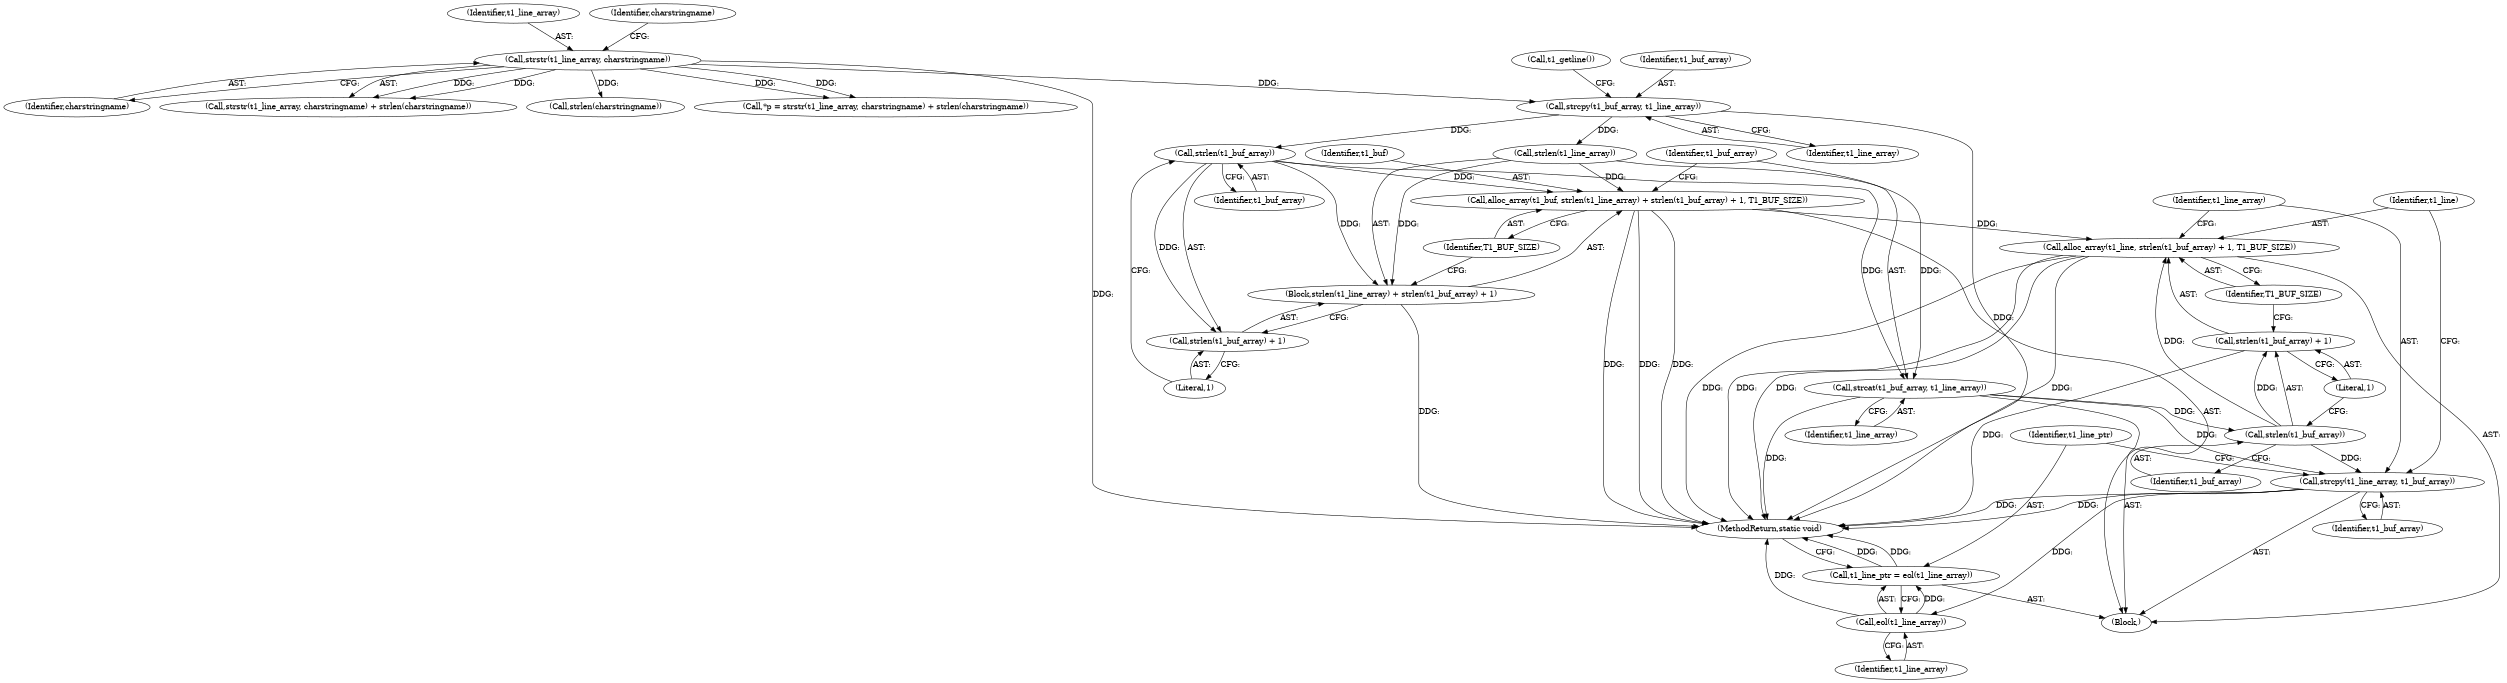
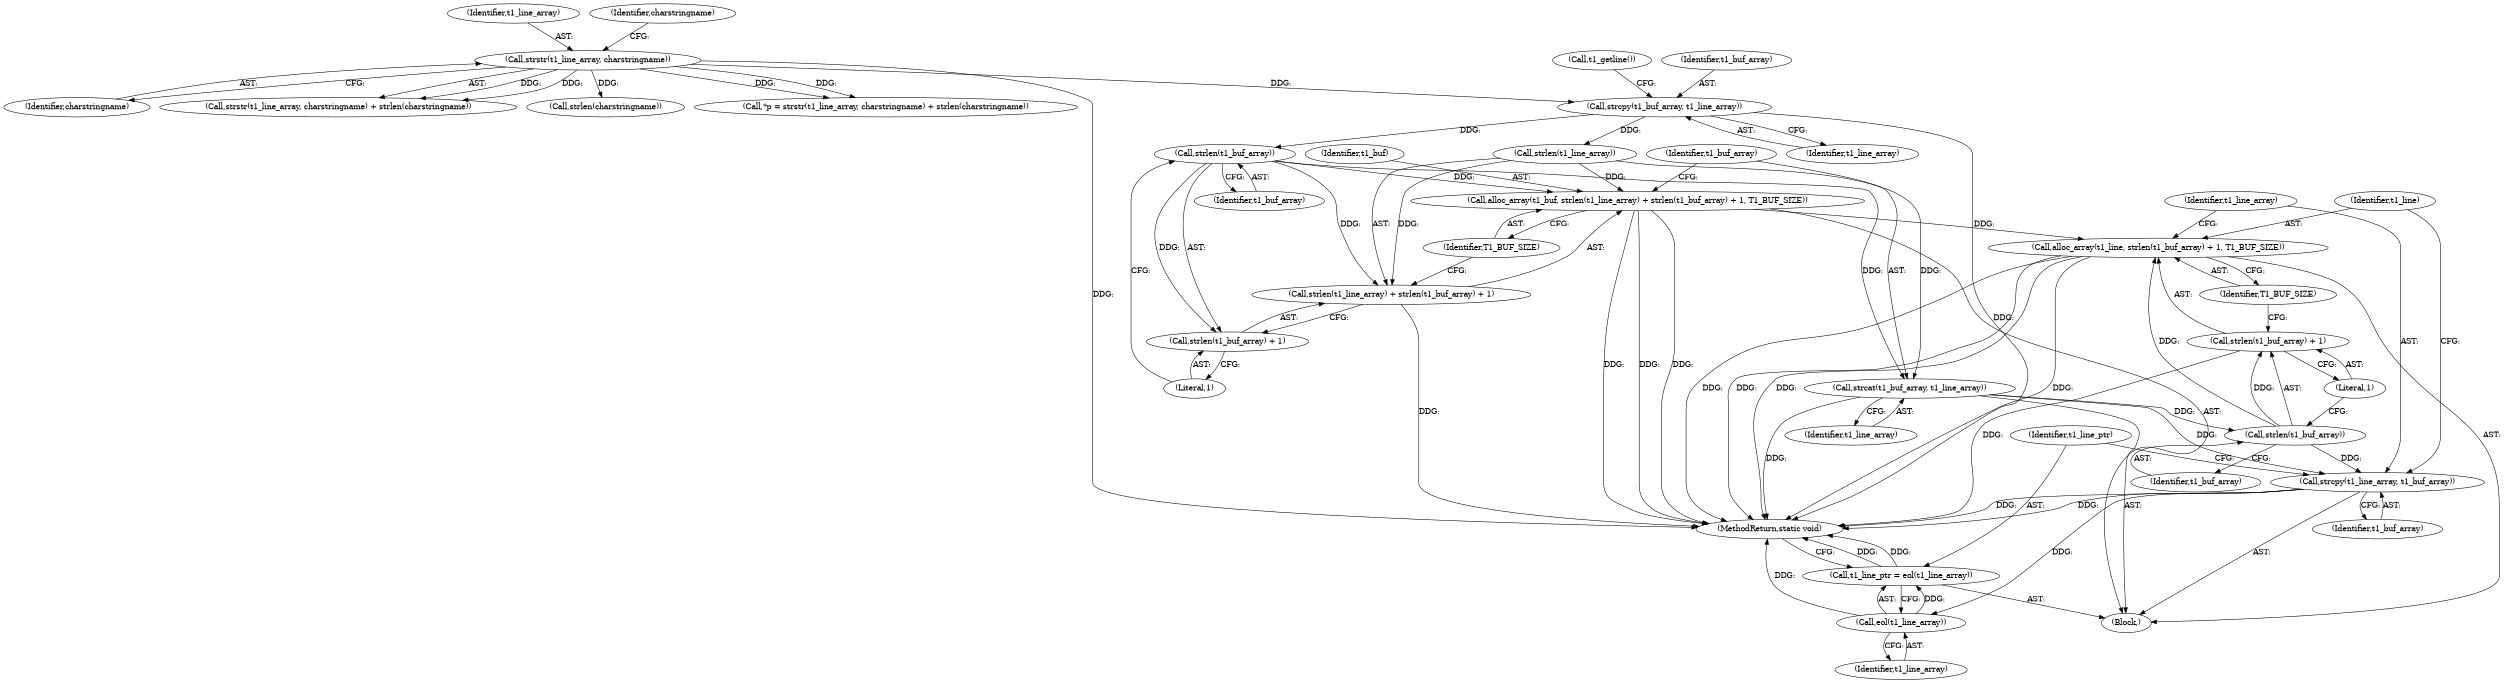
(1391, 295) -> (1391, 295)
